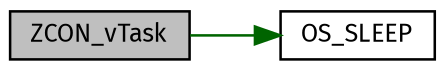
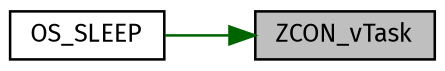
(222, 35) -> (197, 35)
